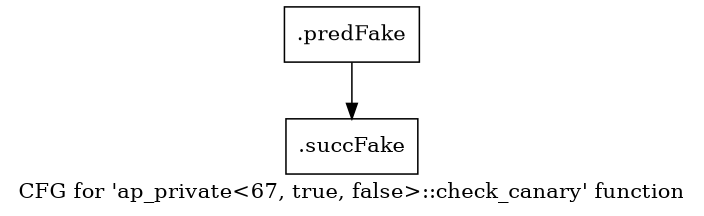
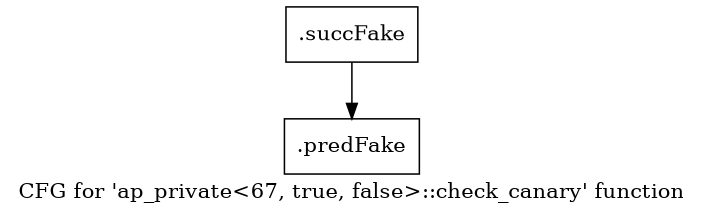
(352, 83) -> (352, 83)
